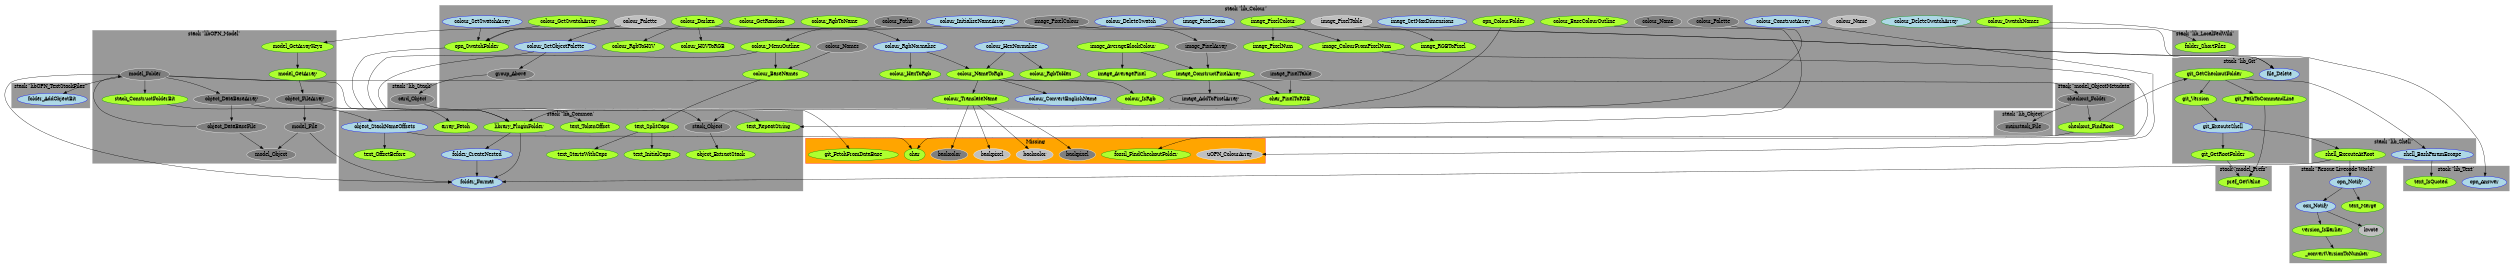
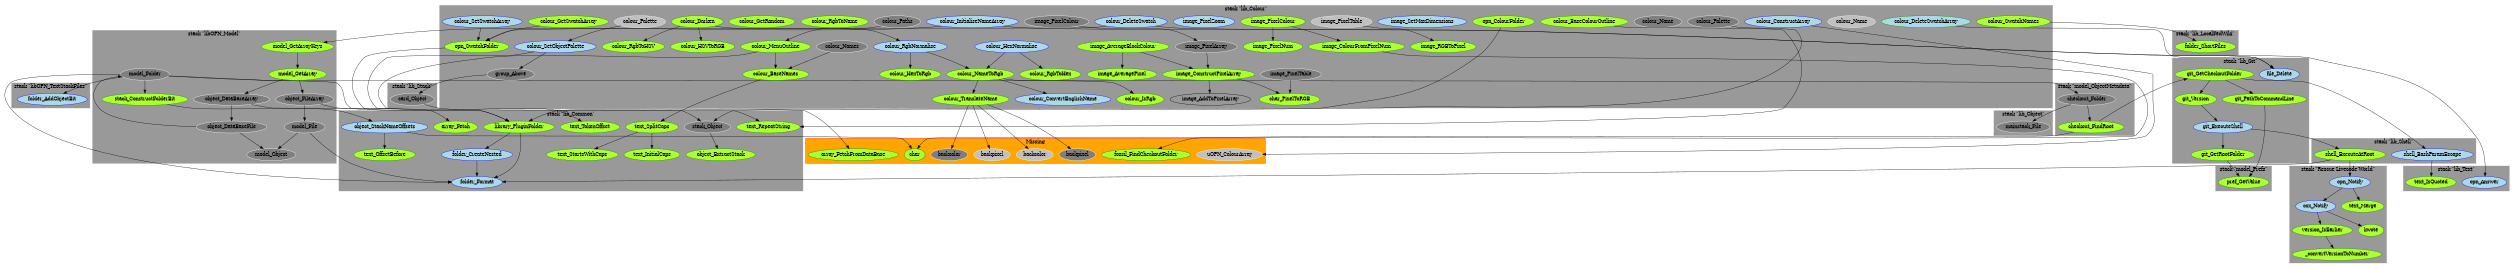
(192, 83) -> (265, 86)
(853, 155) -> (853, 155)
(2371, 230) -> (2371, 230)
